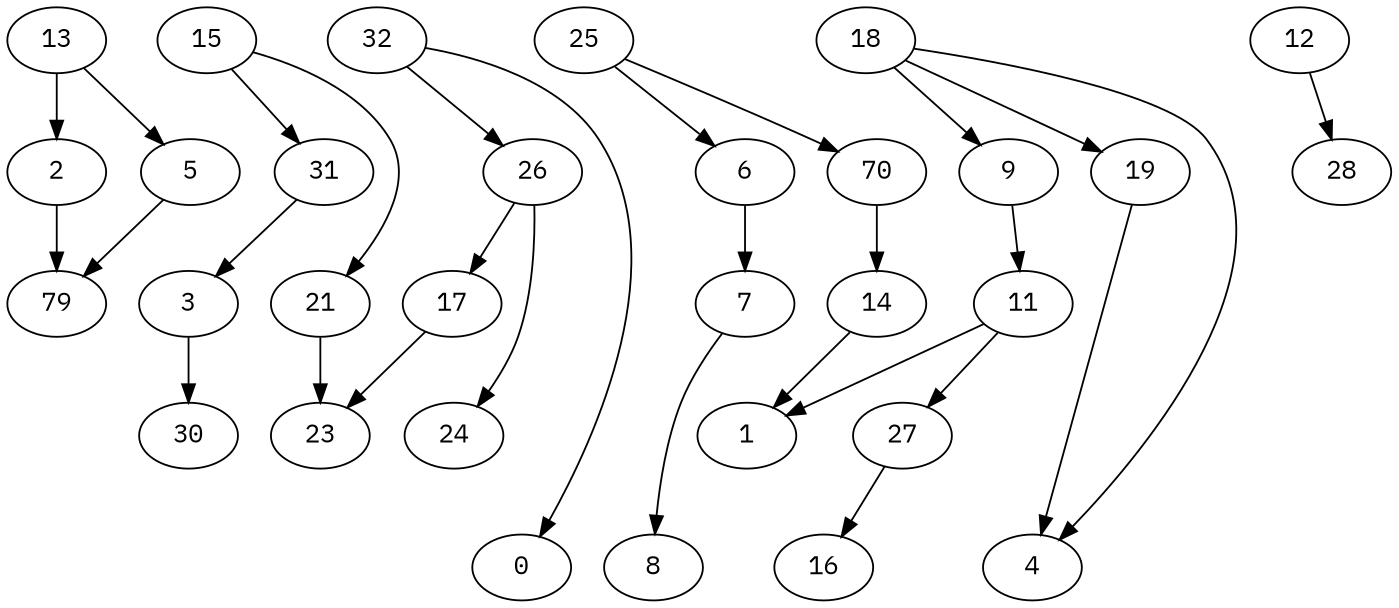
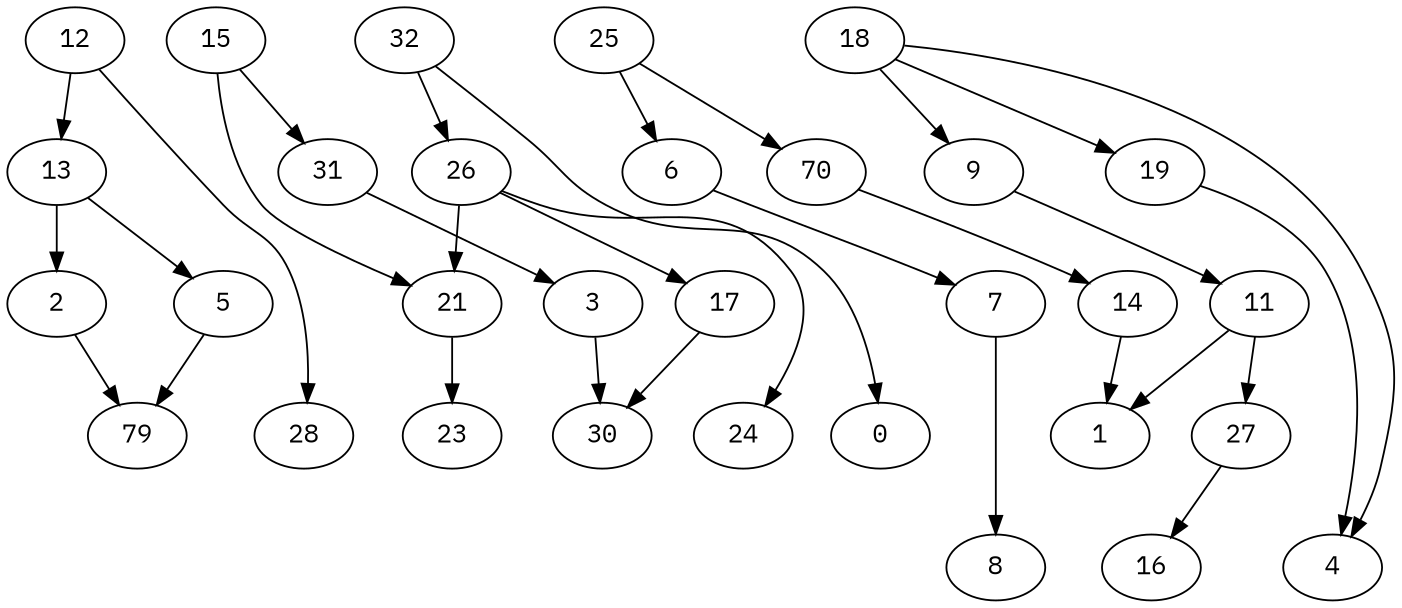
none -> (67, 97)
none -> (458, 224)
(393, 363) -> (670, 363)
